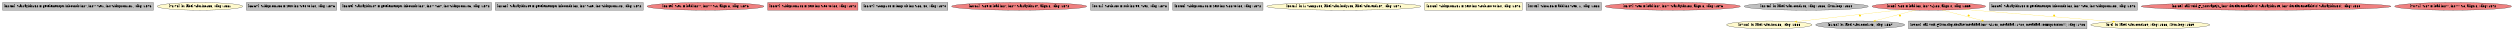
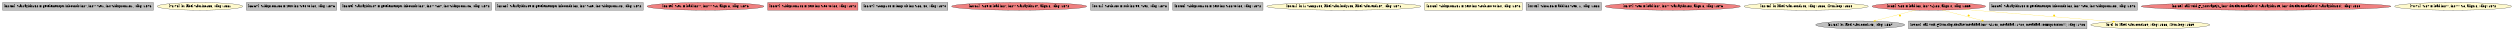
(1806, 6) -> (1806, 6)
(2453, 6) -> (2453, 6)
(1769, 25) -> none
